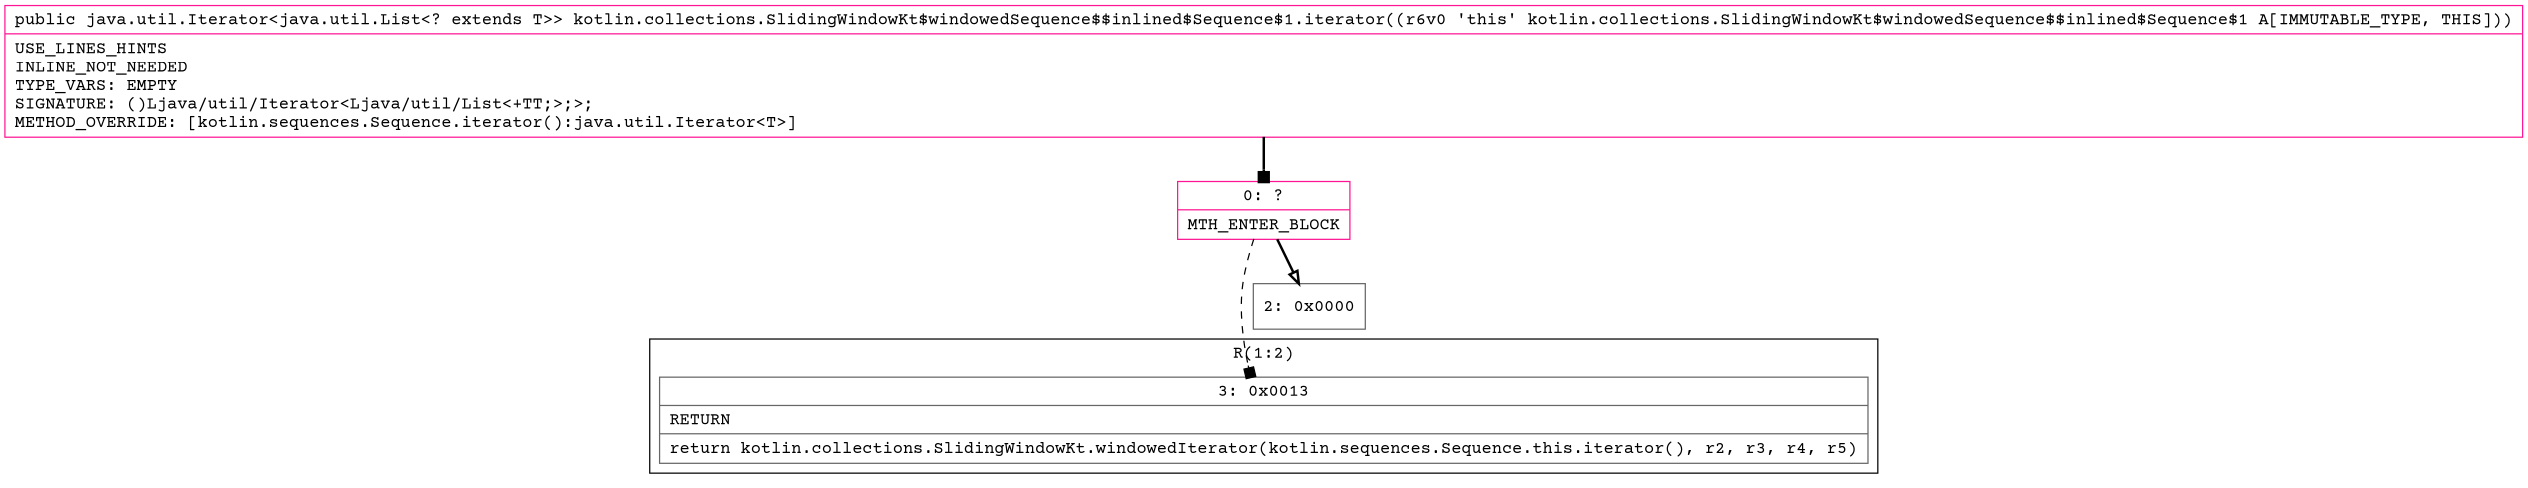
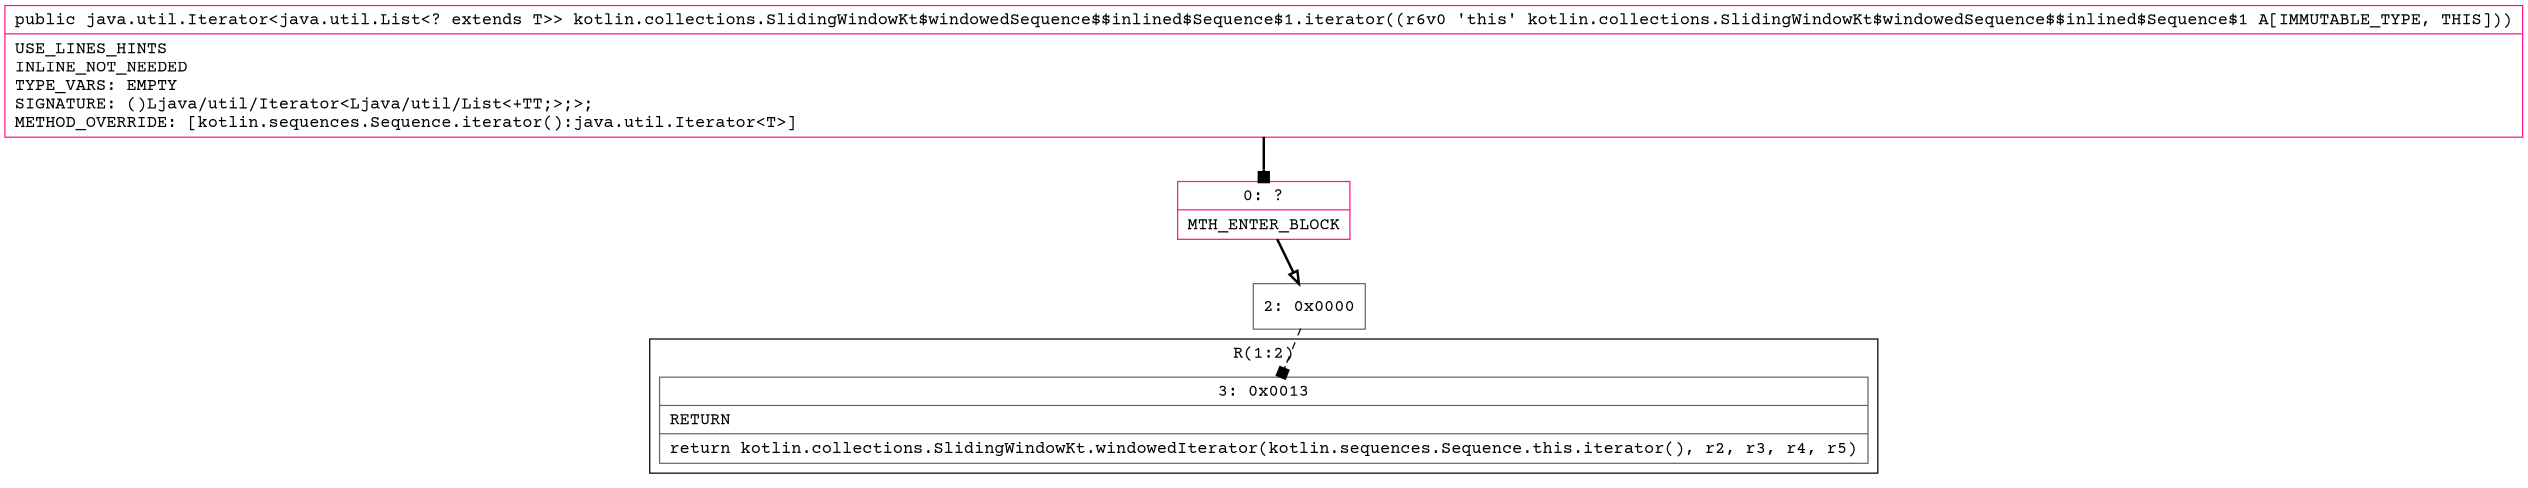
(1241, 302) -> (1293, 347)
